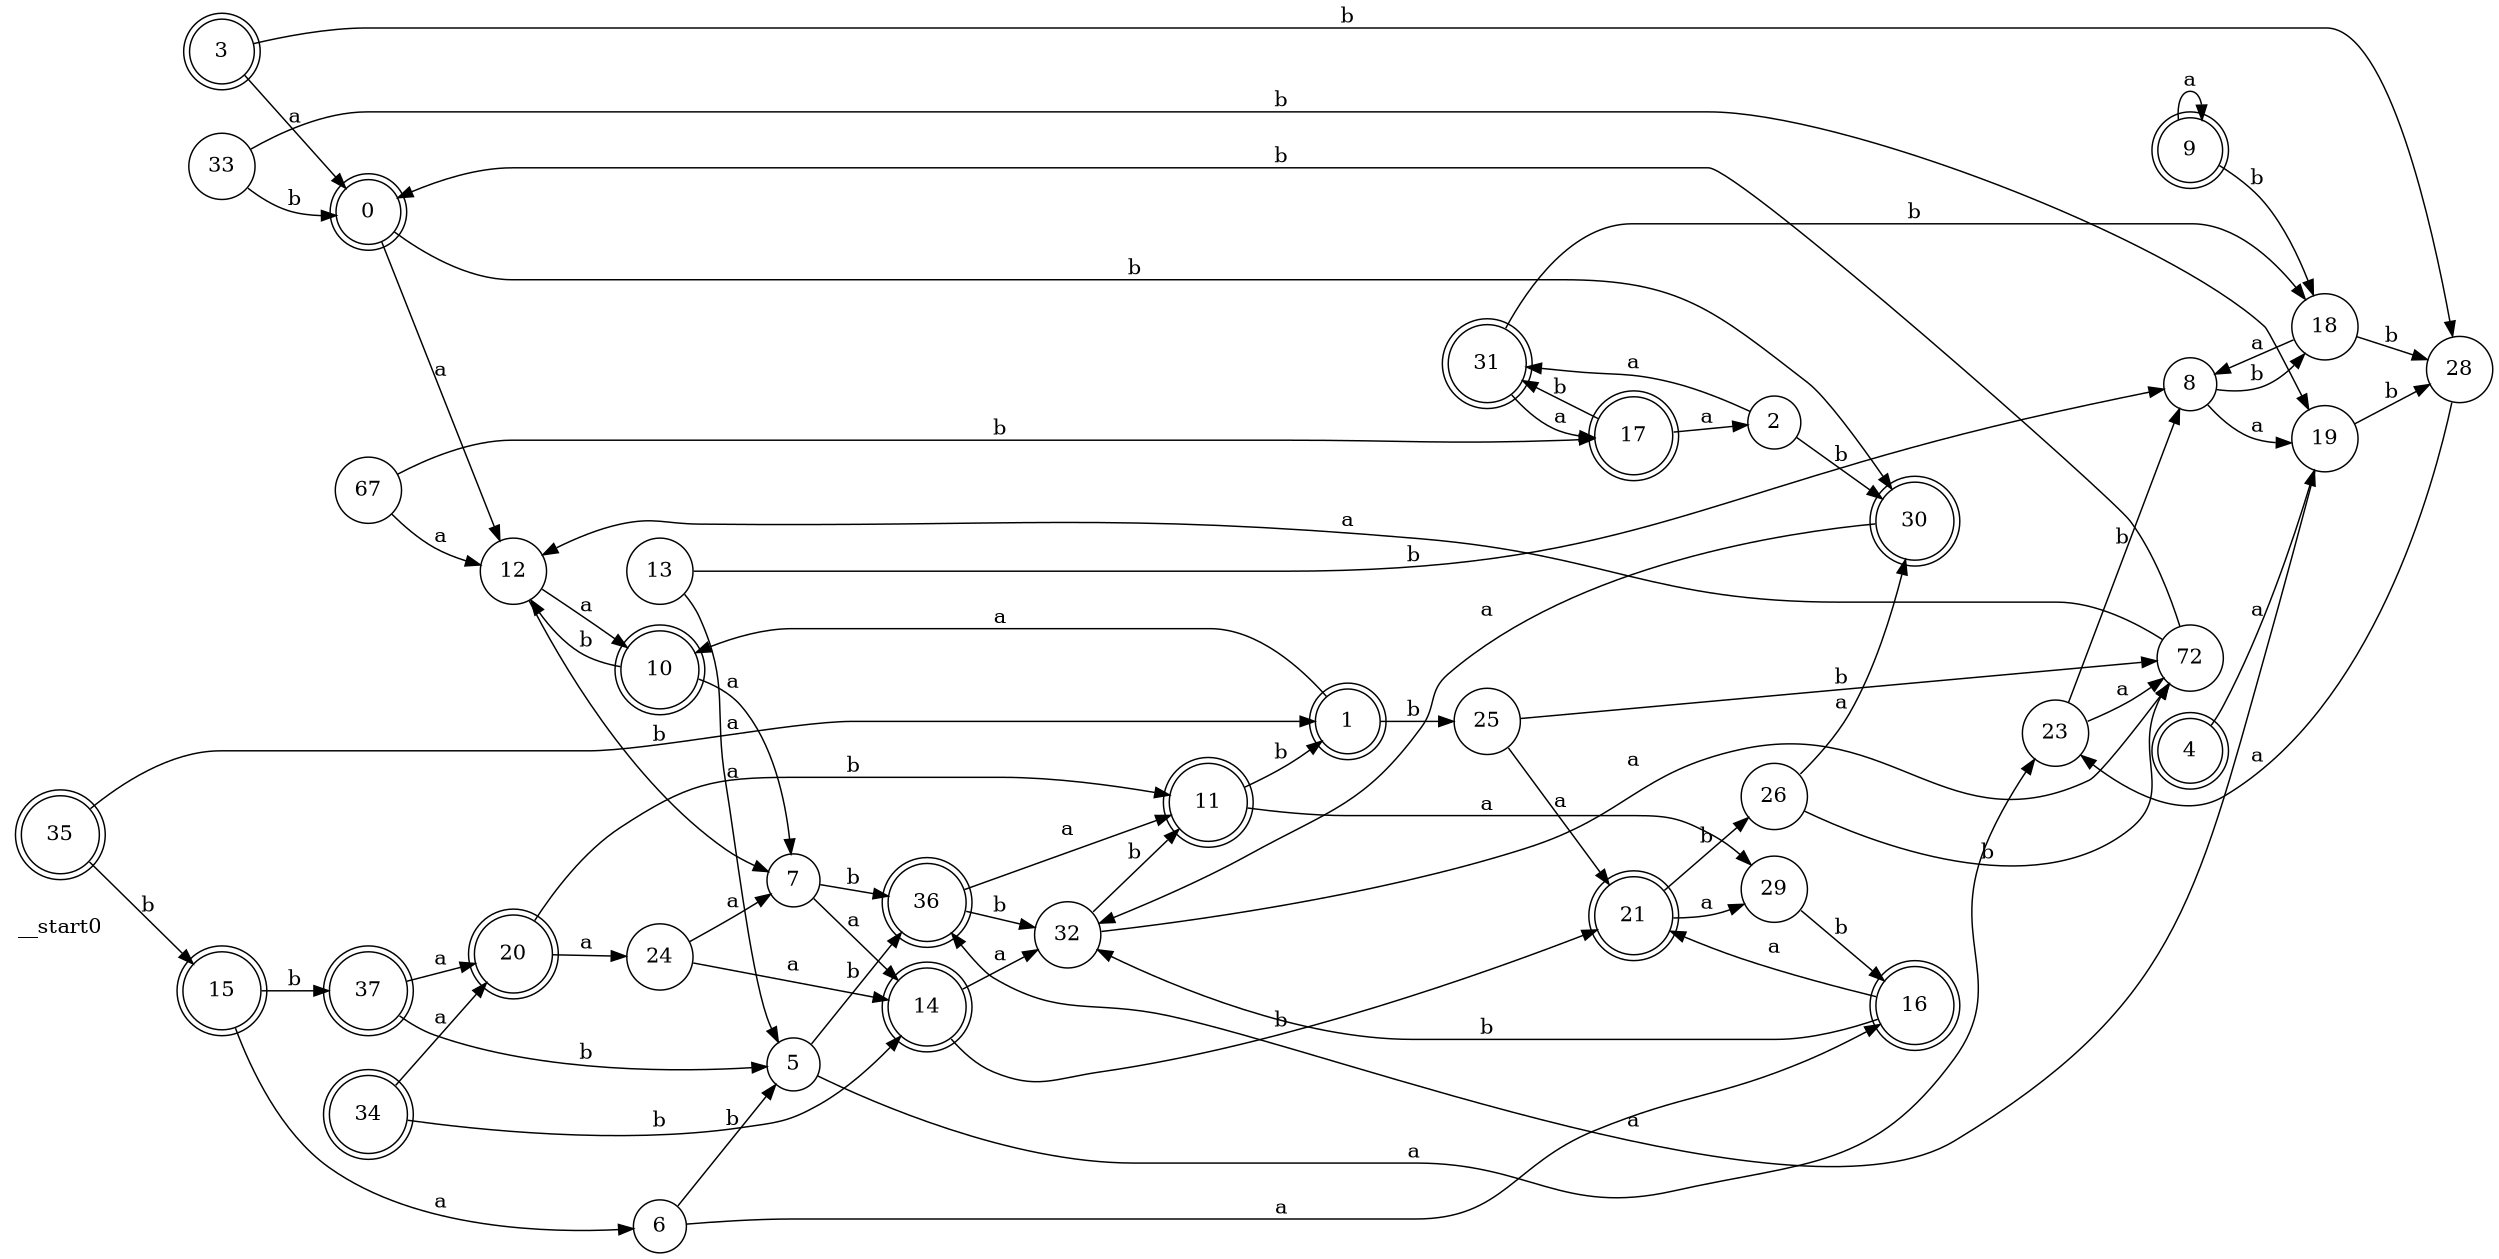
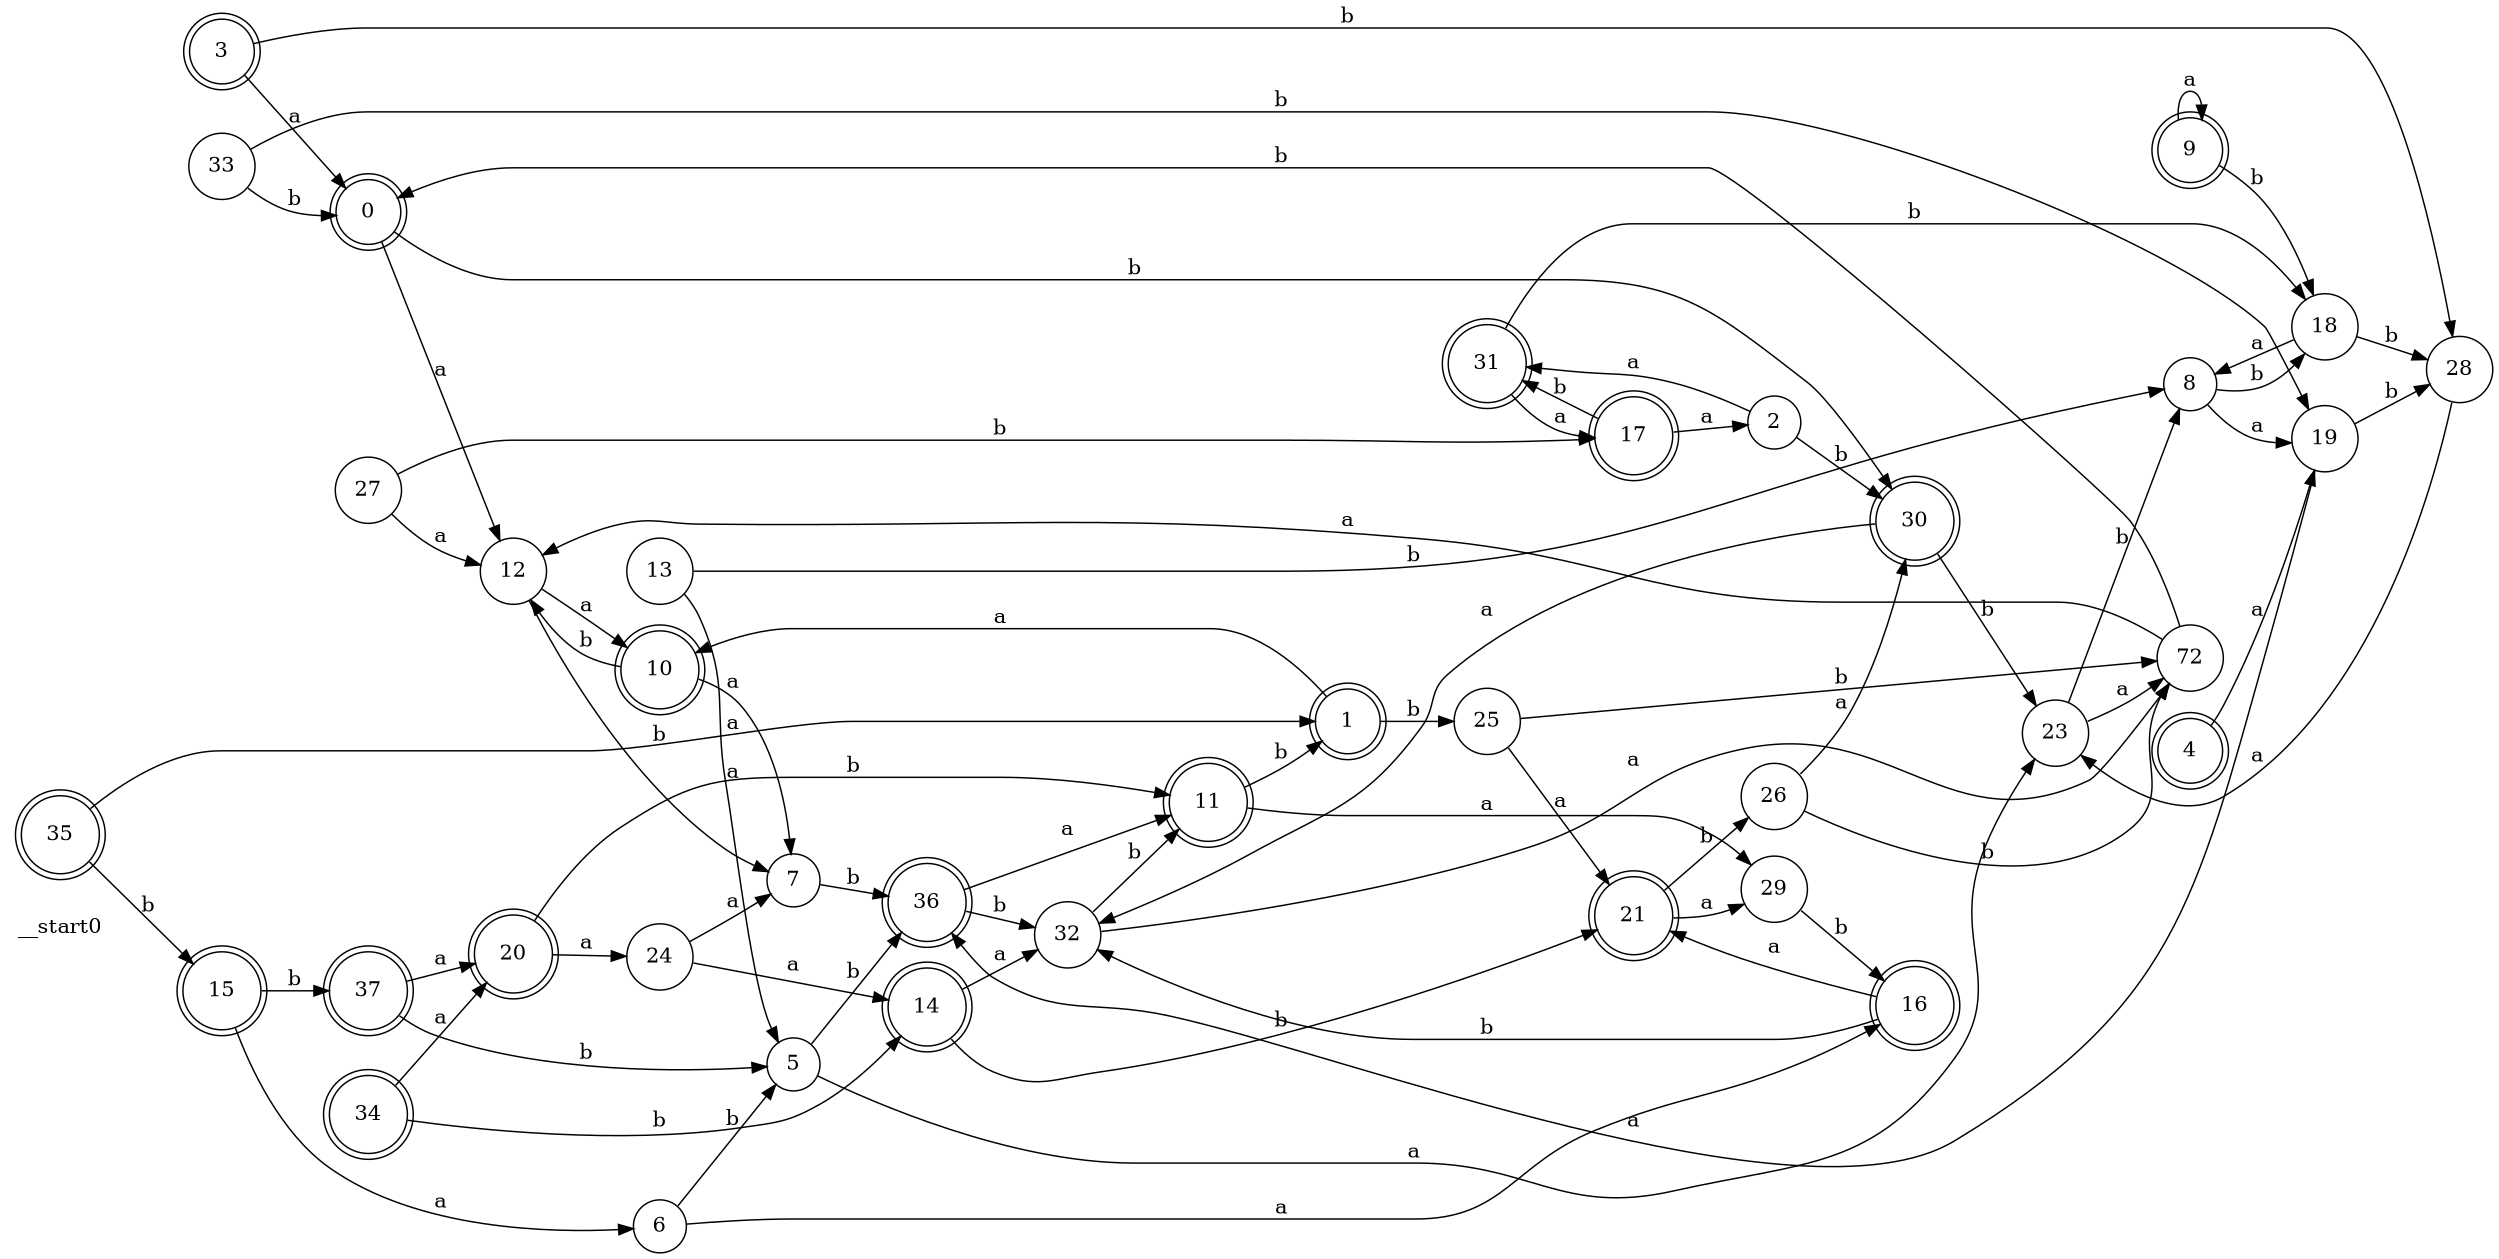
(368, 490) -> (368, 490)
none -> (1983, 623)
(850, 934) -> none
